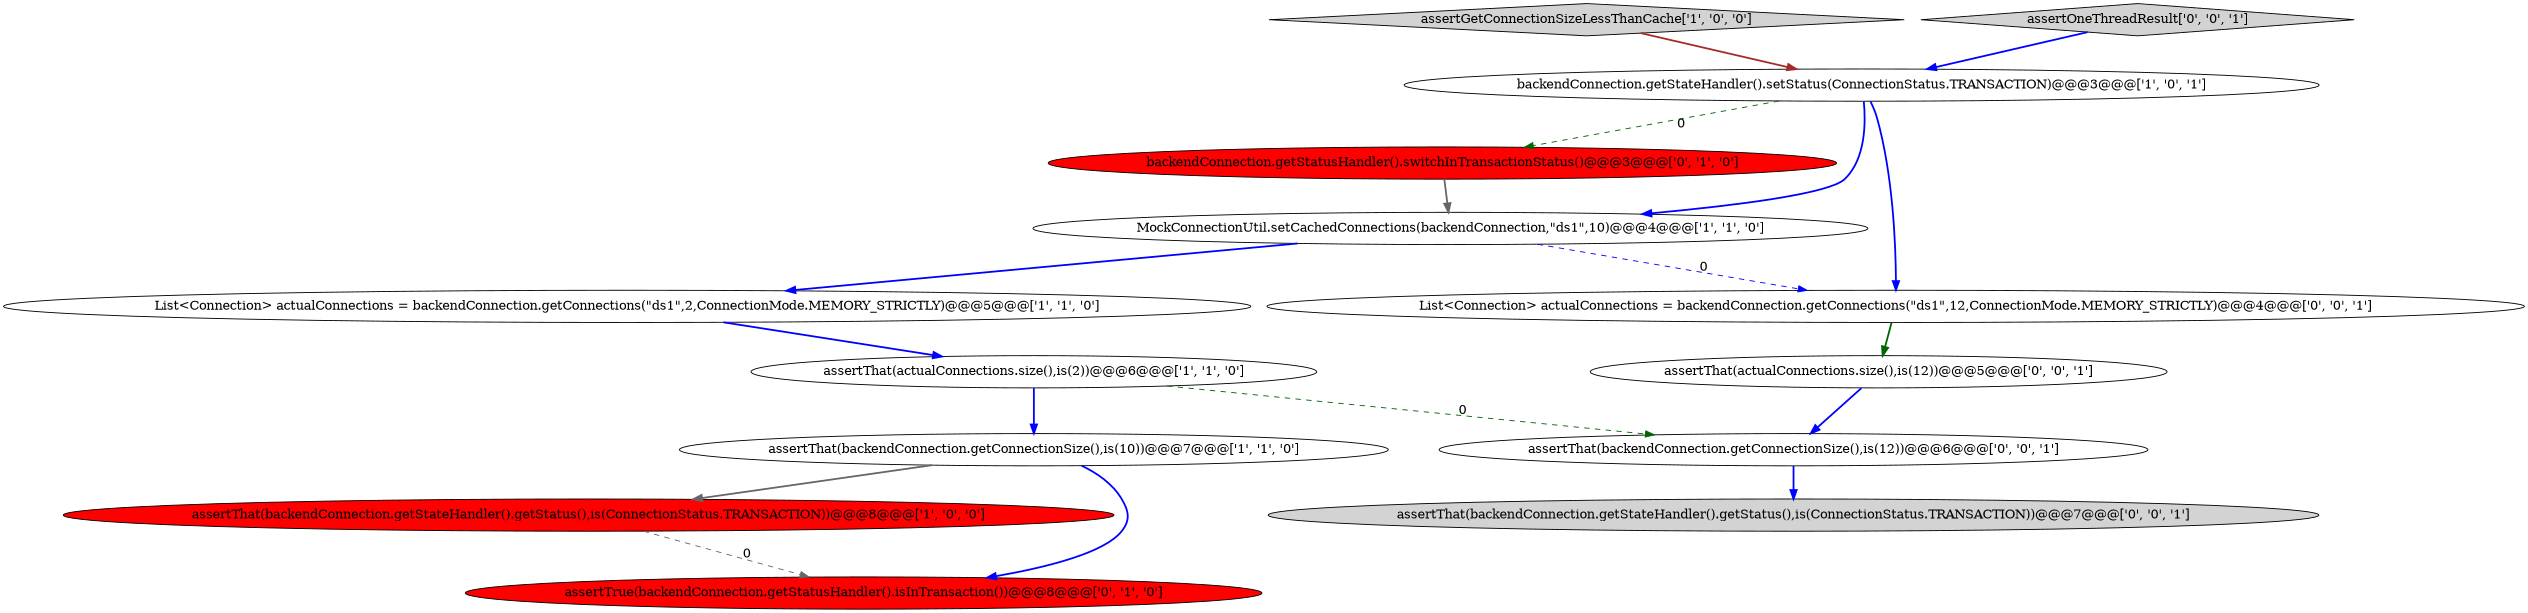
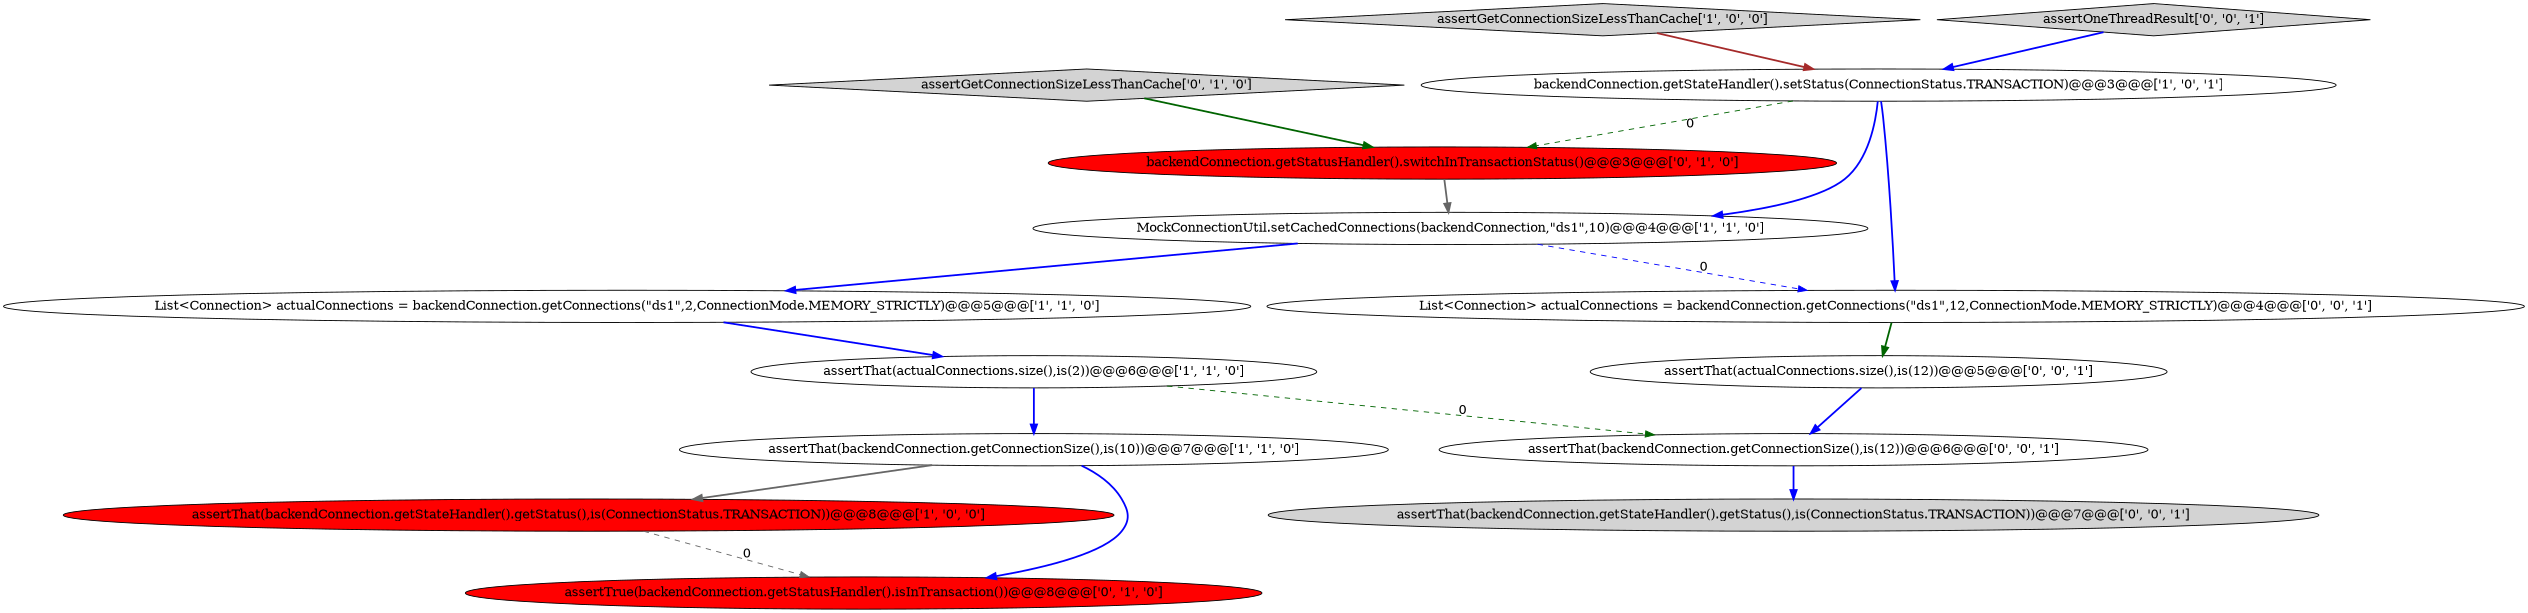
none -> (1087, 85)
